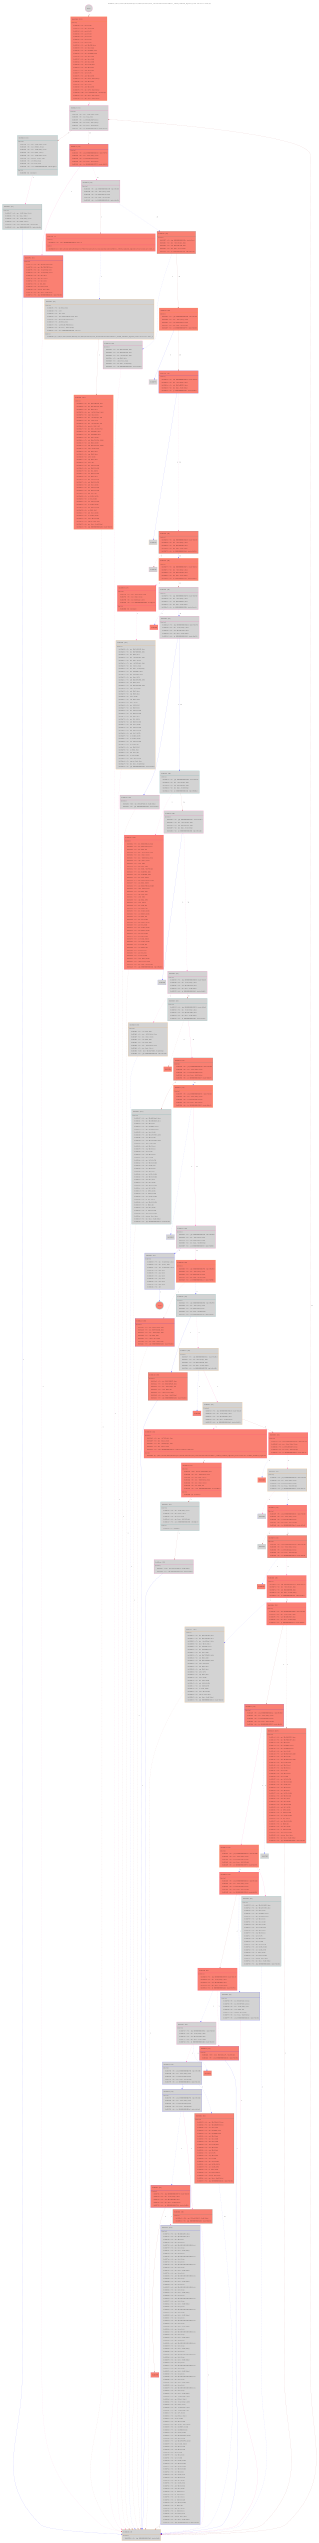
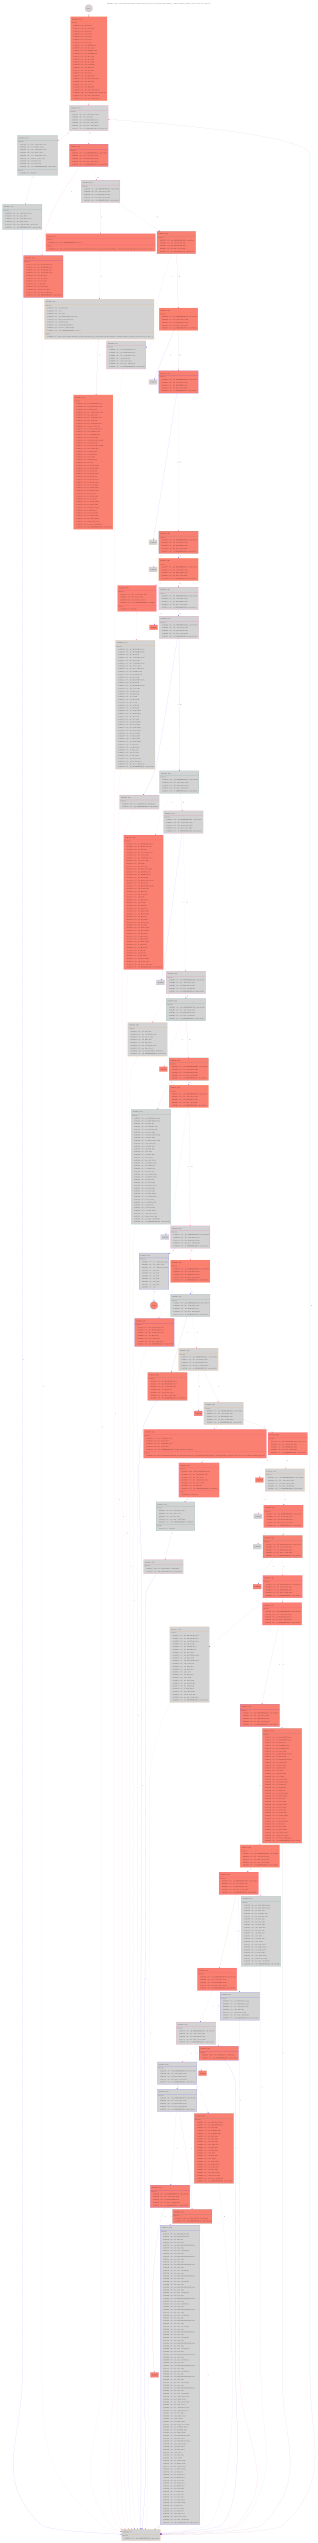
(265, 1856) -> none
